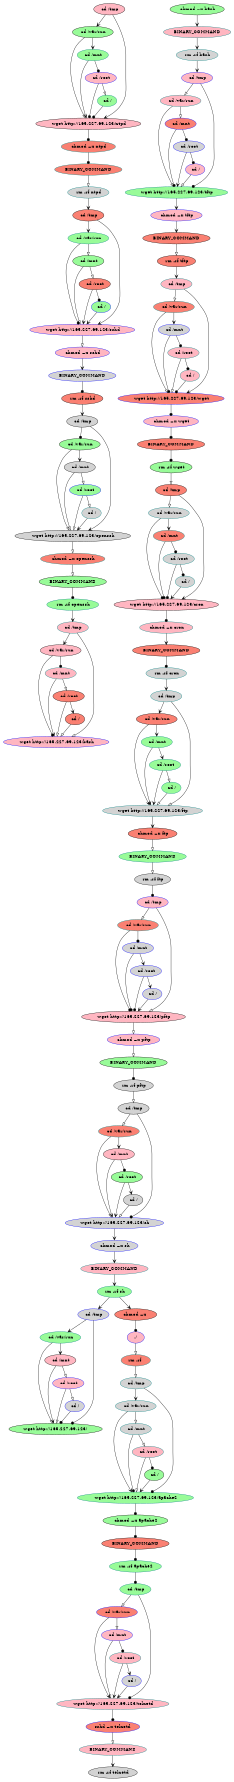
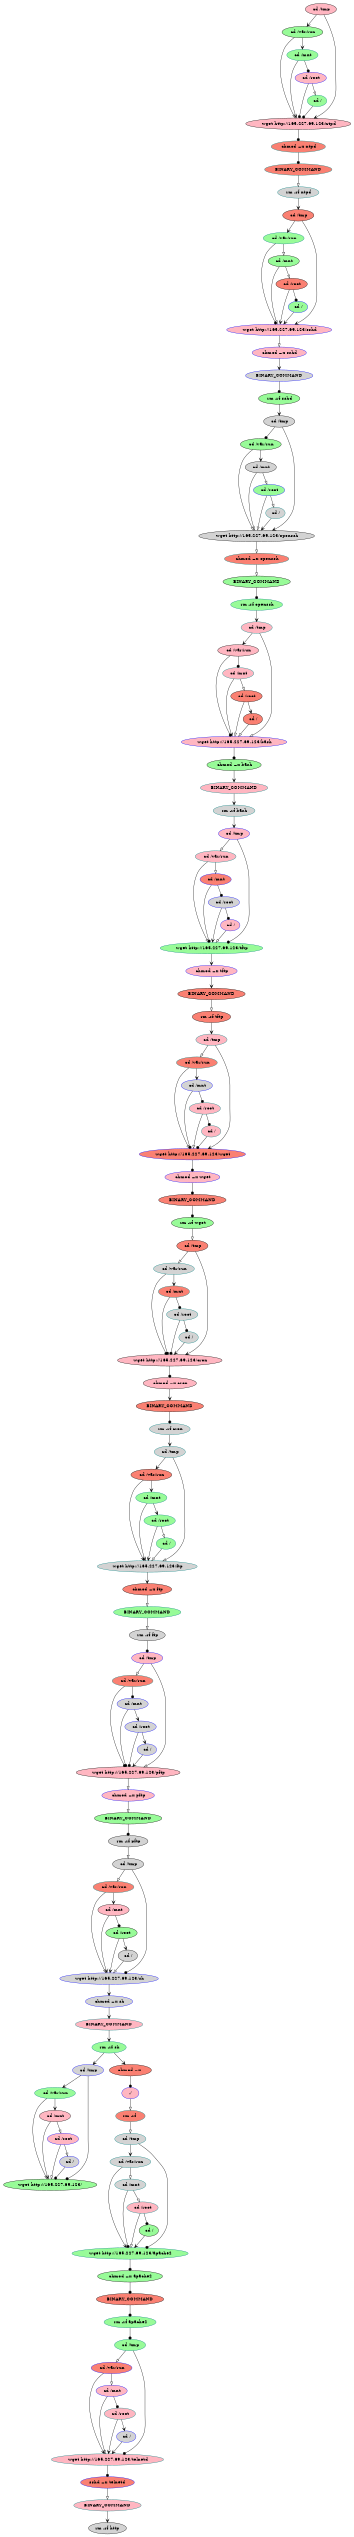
(82, 399) -> (279, 399)
(166, 628) -> (170, 1383)
none -> (234, 752)
(113, 1773) -> (107, 2528)
